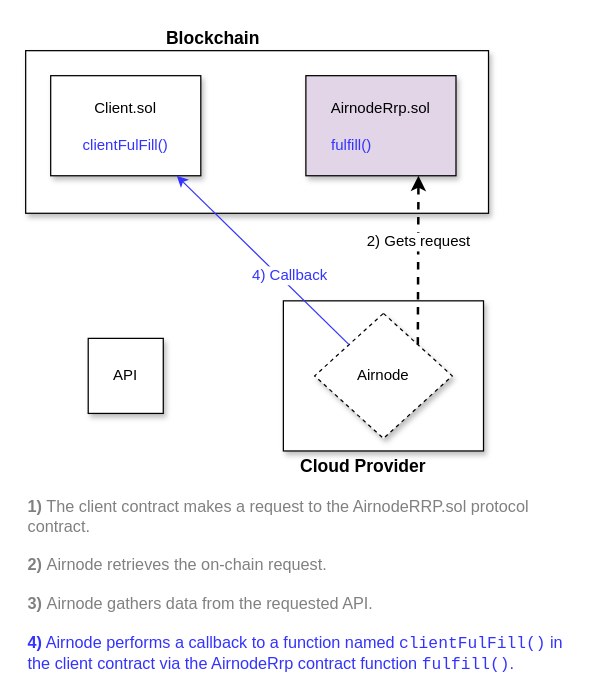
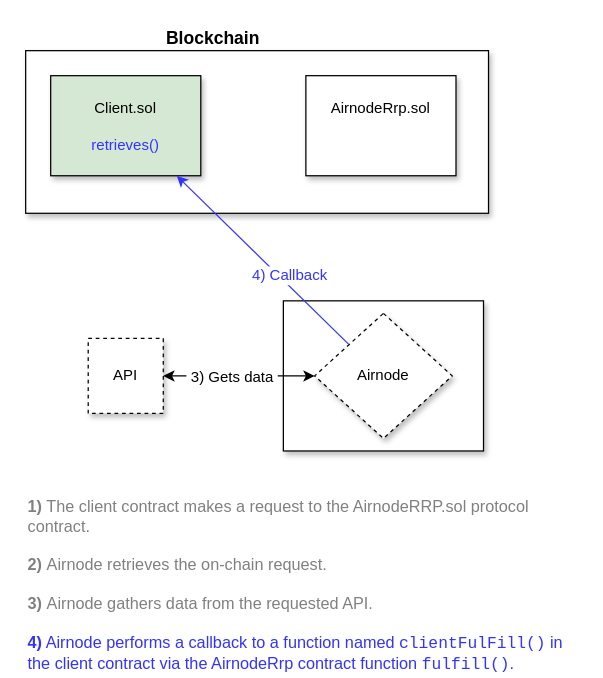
(126, 126) -> (126, 126)
(381, 126) -> (381, 126)
(126, 146) -> (126, 146)
(349, 146) -> none
(418, 297) -> none
(126, 376) -> (126, 376)
none -> (239, 376)
(363, 466) -> none
